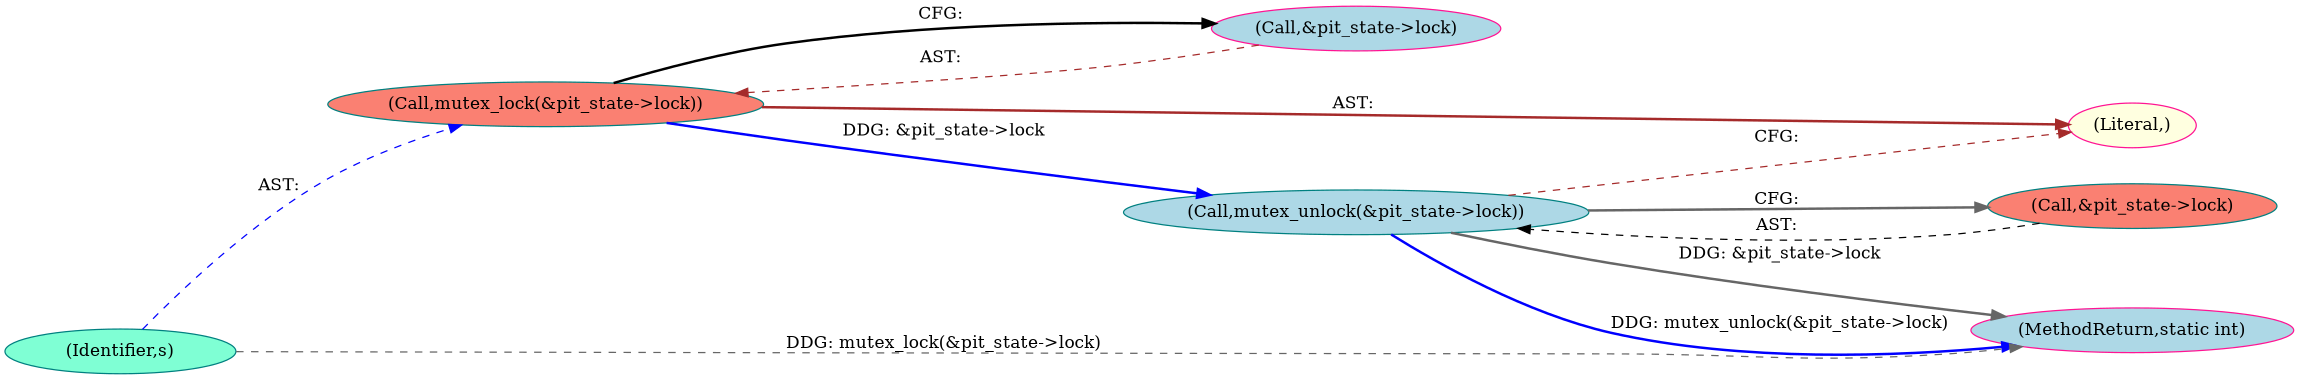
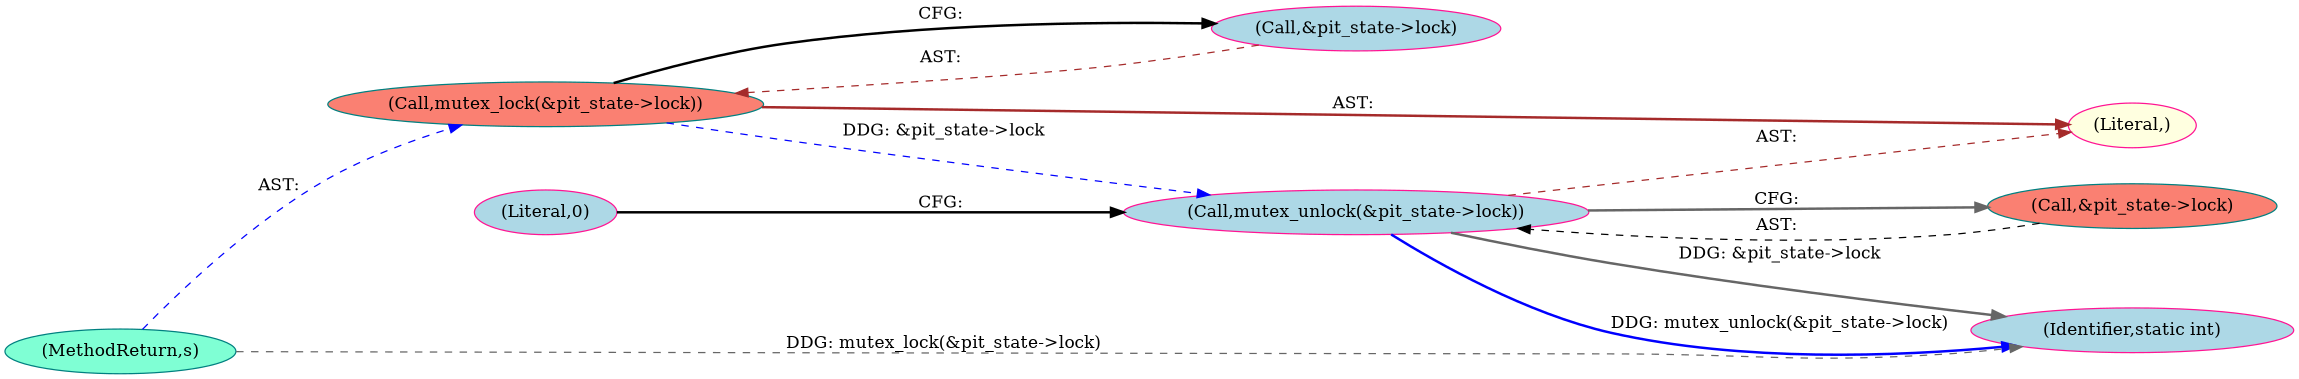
(1780, 137) -> (1780, 137)
(932, 160) -> (932, 160)
none -> (546, 212)
(1356, 212) -> (1356, 212)
(2132, 330) -> (2132, 330)
(120, 351) -> (120, 351)
